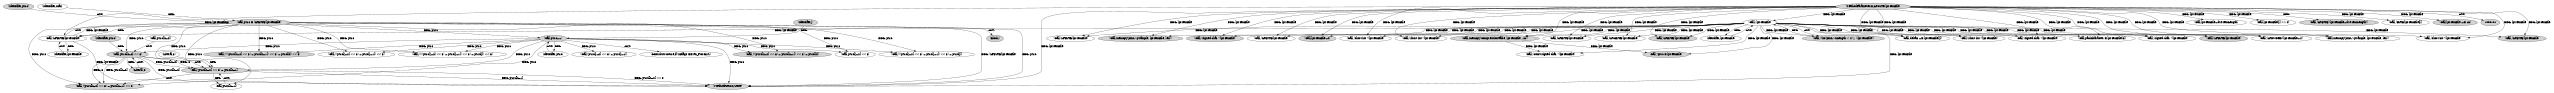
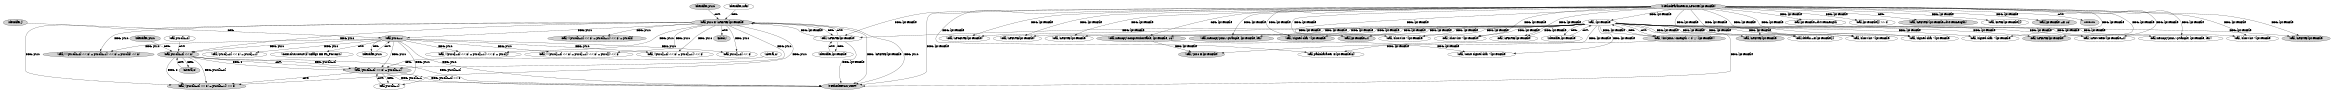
(1573, 23) -> (1221, 23)
(1912, 32) -> (1501, 42)
(658, 40) -> none
